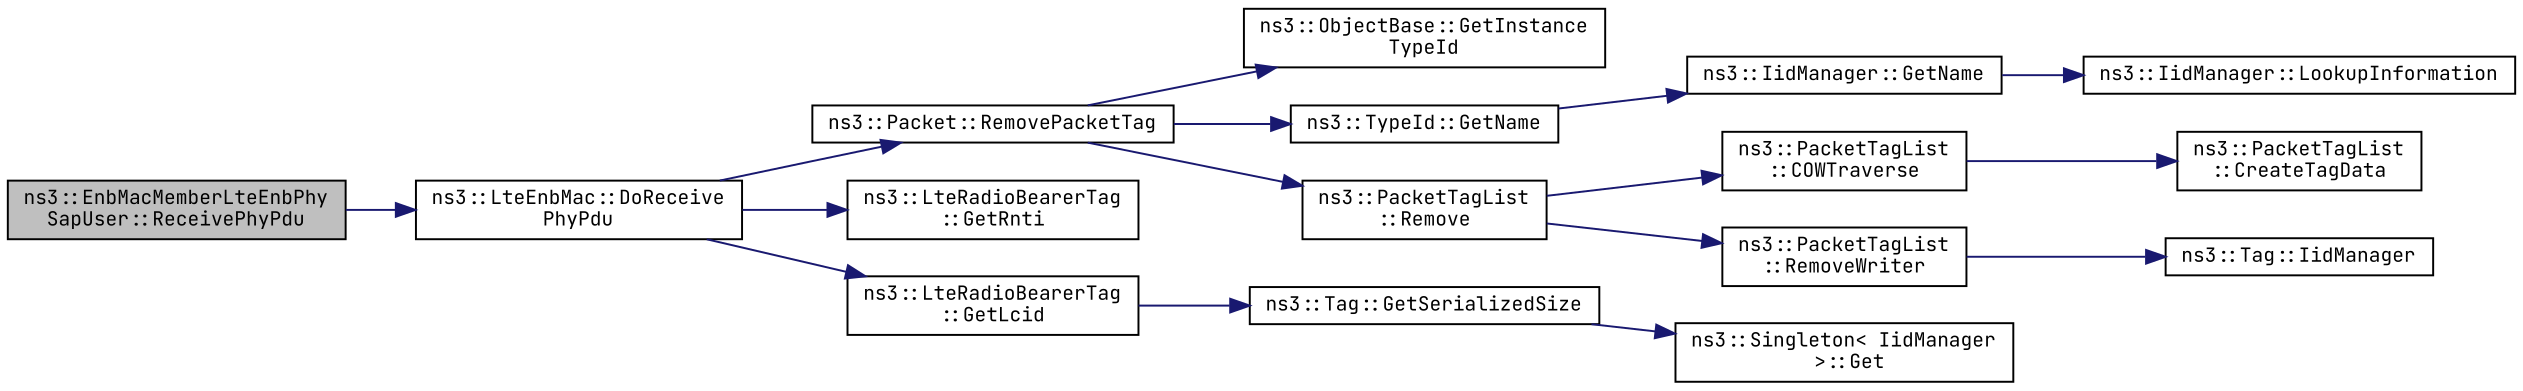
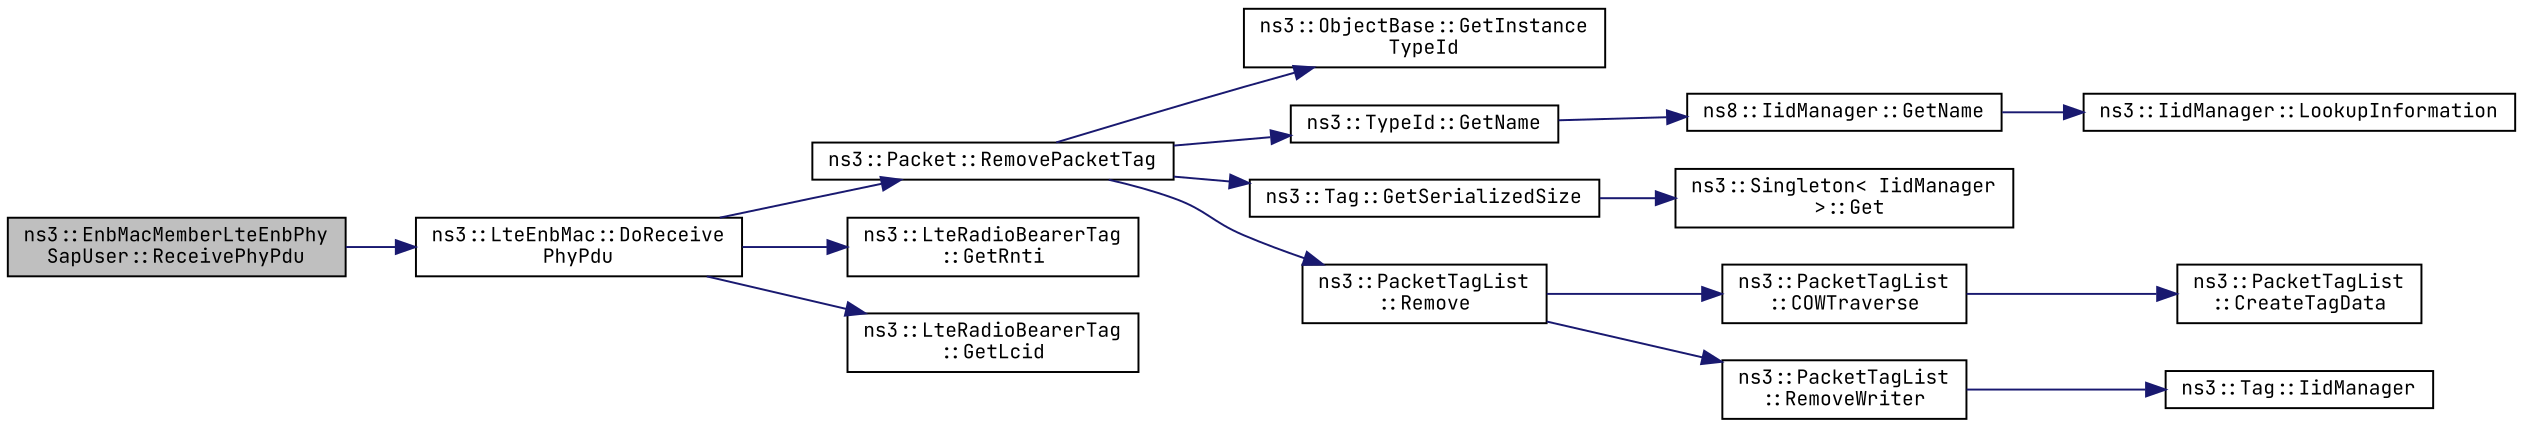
(1844, 75) -> (1844, 112)
(1184, 306) -> (1202, 179)
